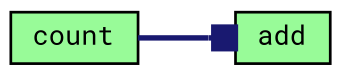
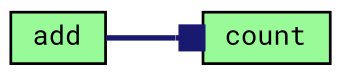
(173, 38) -> (141, 38)
